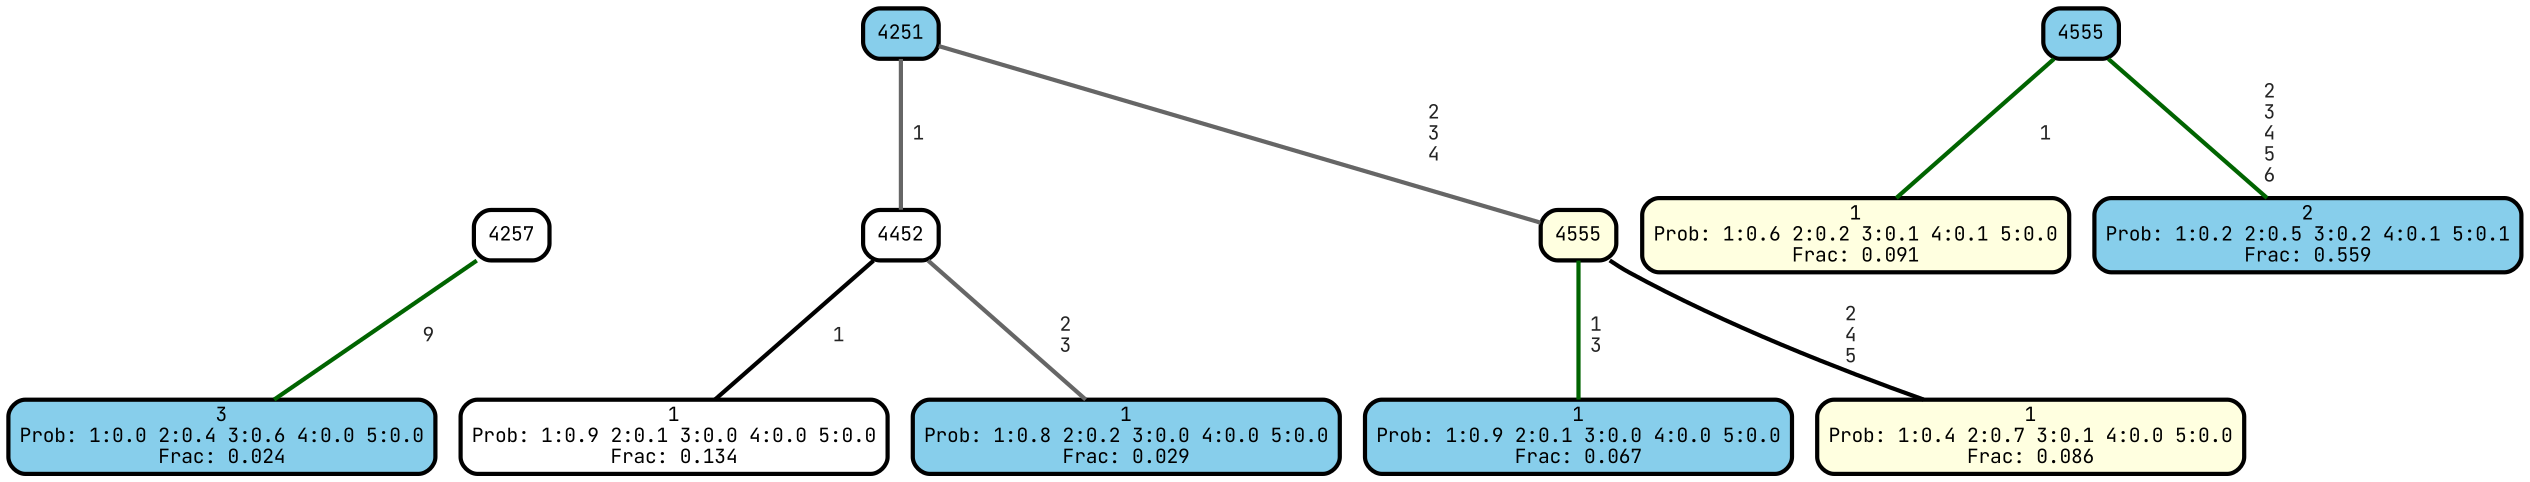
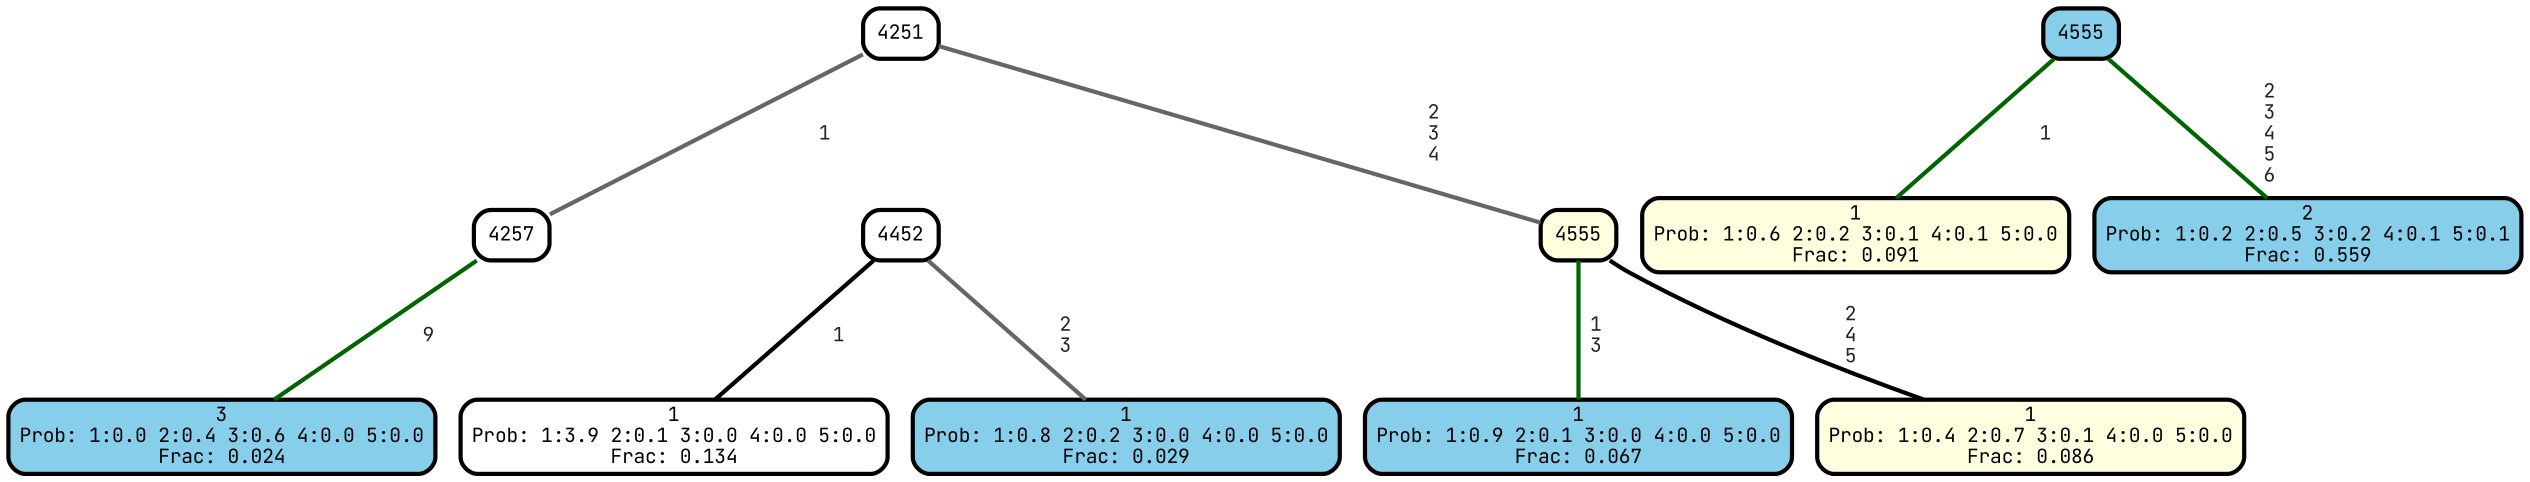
(901, 34) -> (901, 34)
(901, 134) -> (706, 134)
(674, 437) -> (674, 437)
